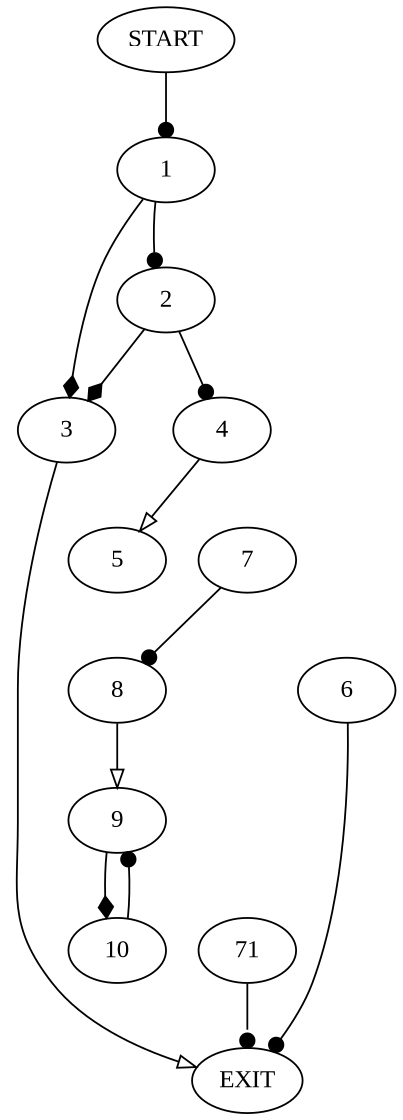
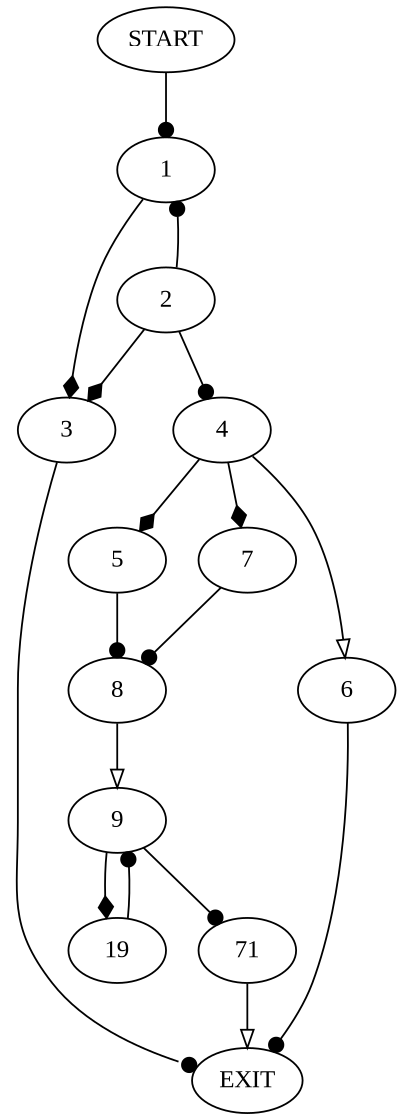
(154, 227) -> (178, 242)
none -> (232, 484)
(176, 488) -> (176, 488)
none -> (317, 538)
none -> (117, 618)
(18, 800) -> (18, 800)
none -> (177, 880)
(117, 950) -> (117, 950)
(247, 1007) -> (247, 1007)
